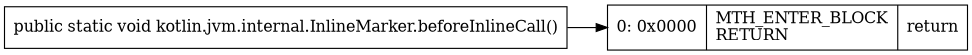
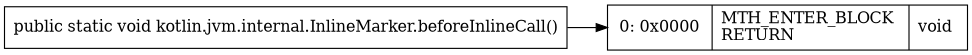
(933, 27) -> (935, 27)
